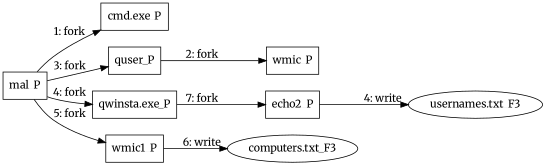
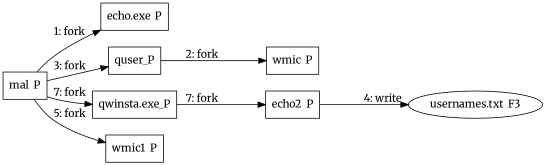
(135, 17) -> (135, 17)
(70, 93) -> (70, 93)
(293, 149) -> none
